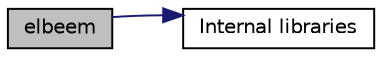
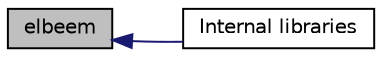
(138, 16) -> (157, 42)
